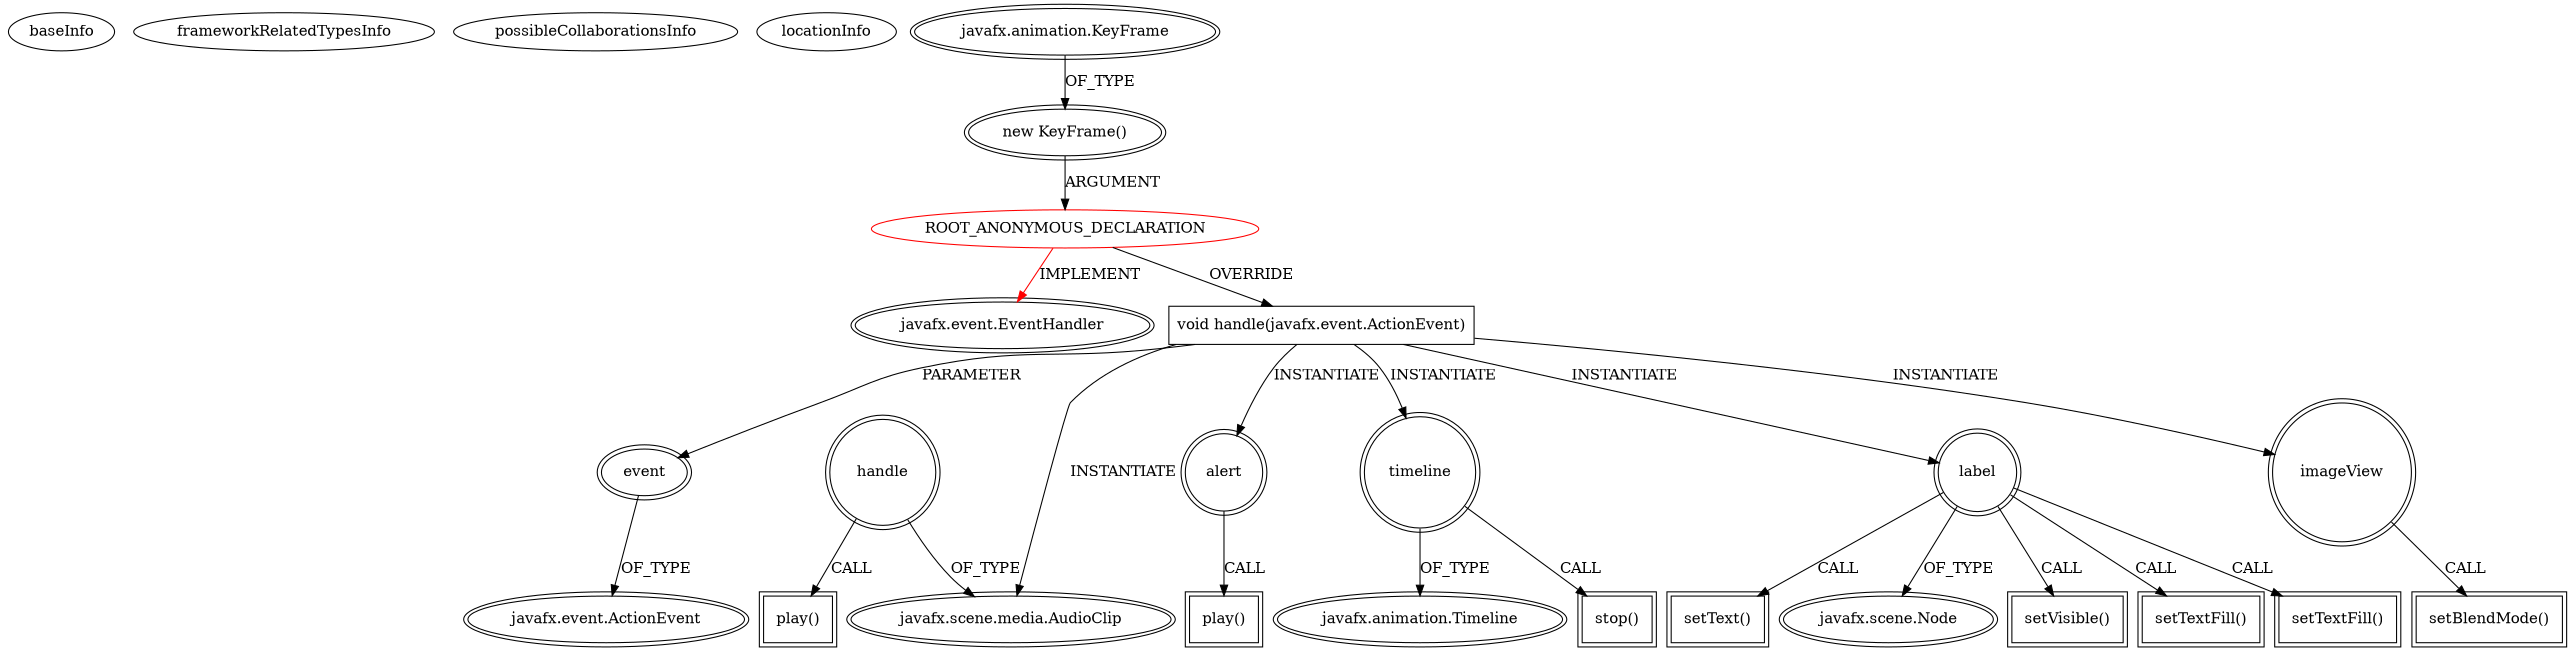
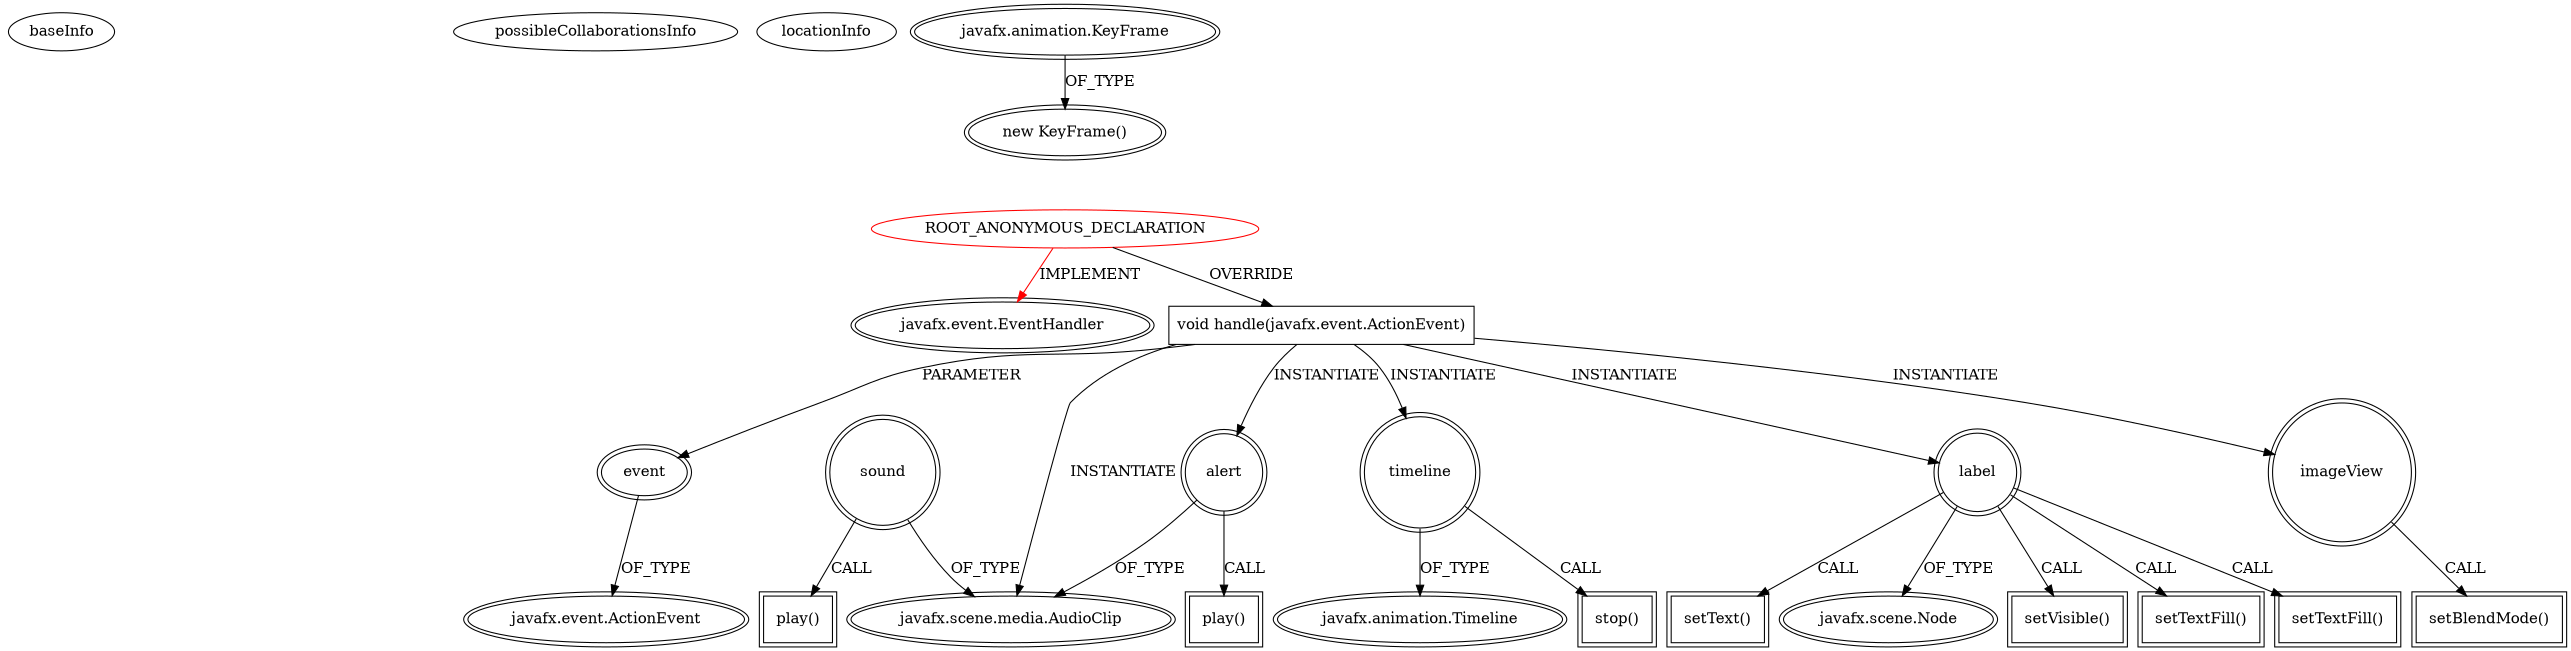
(284, 32) -> none
(1065, 177) -> none
(883, 472) -> (883, 472)
none -> (1134, 551)
